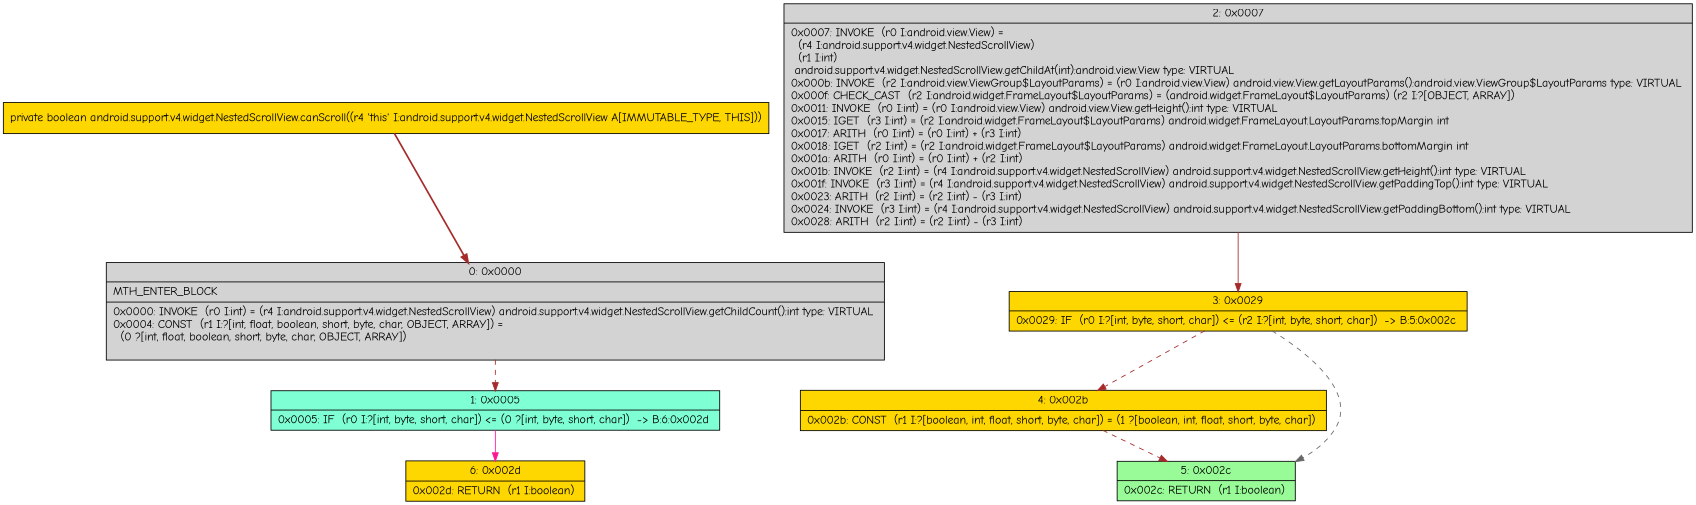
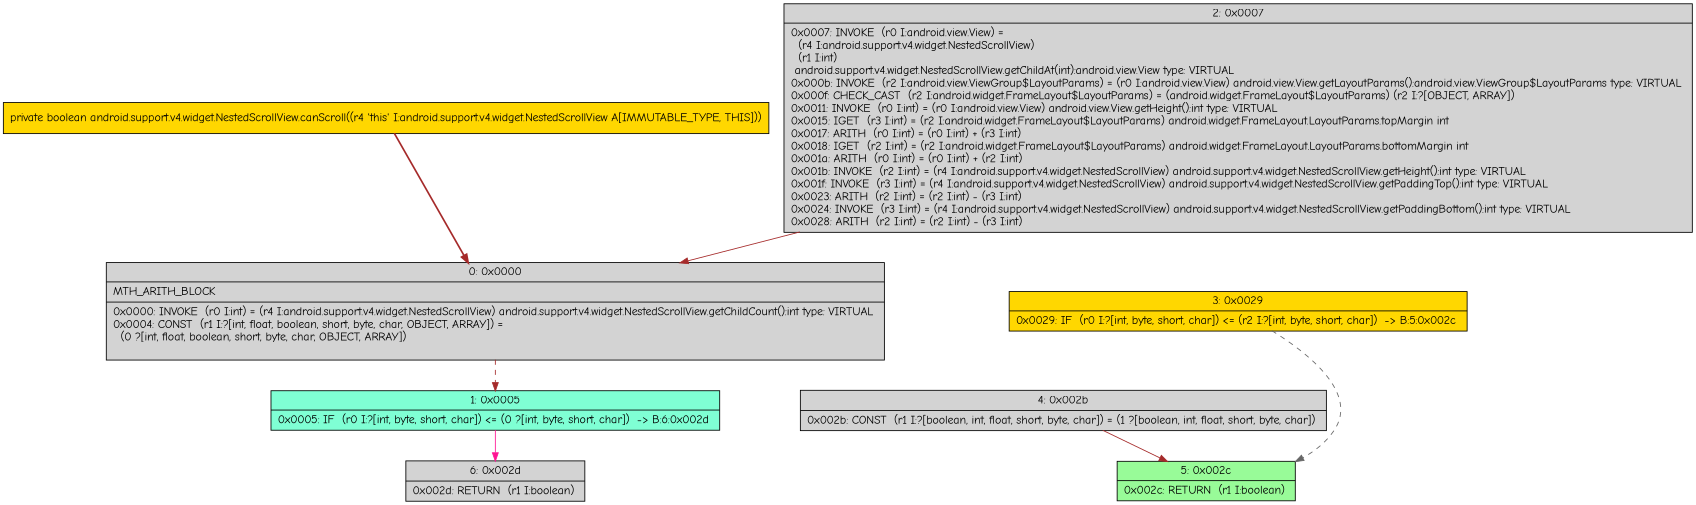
(1238, 258) -> (744, 246)
(165, 292) -> (164, 292)
(1155, 359) -> none
(1063, 410) -> (1063, 410)
(1131, 444) -> (1131, 444)
(495, 481) -> (495, 481)
